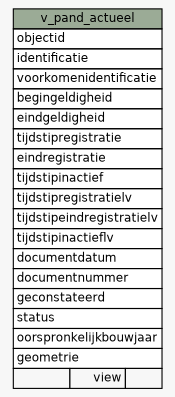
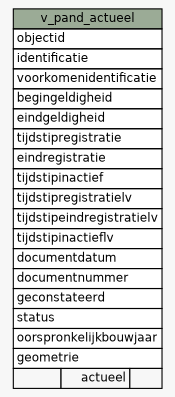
(108, 378) -> (104, 378)
